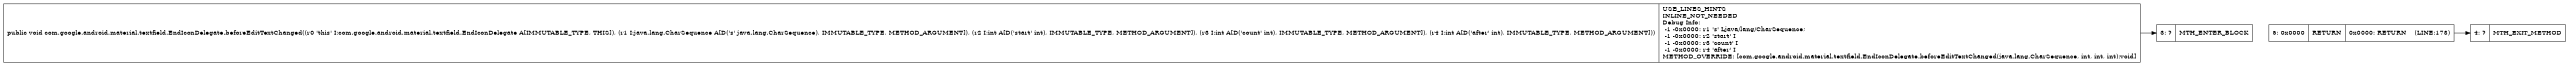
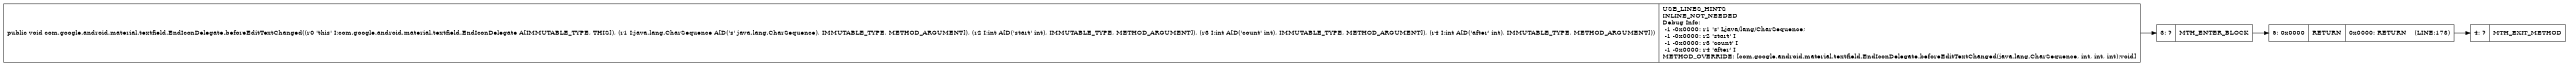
none -> (2258, 33)
